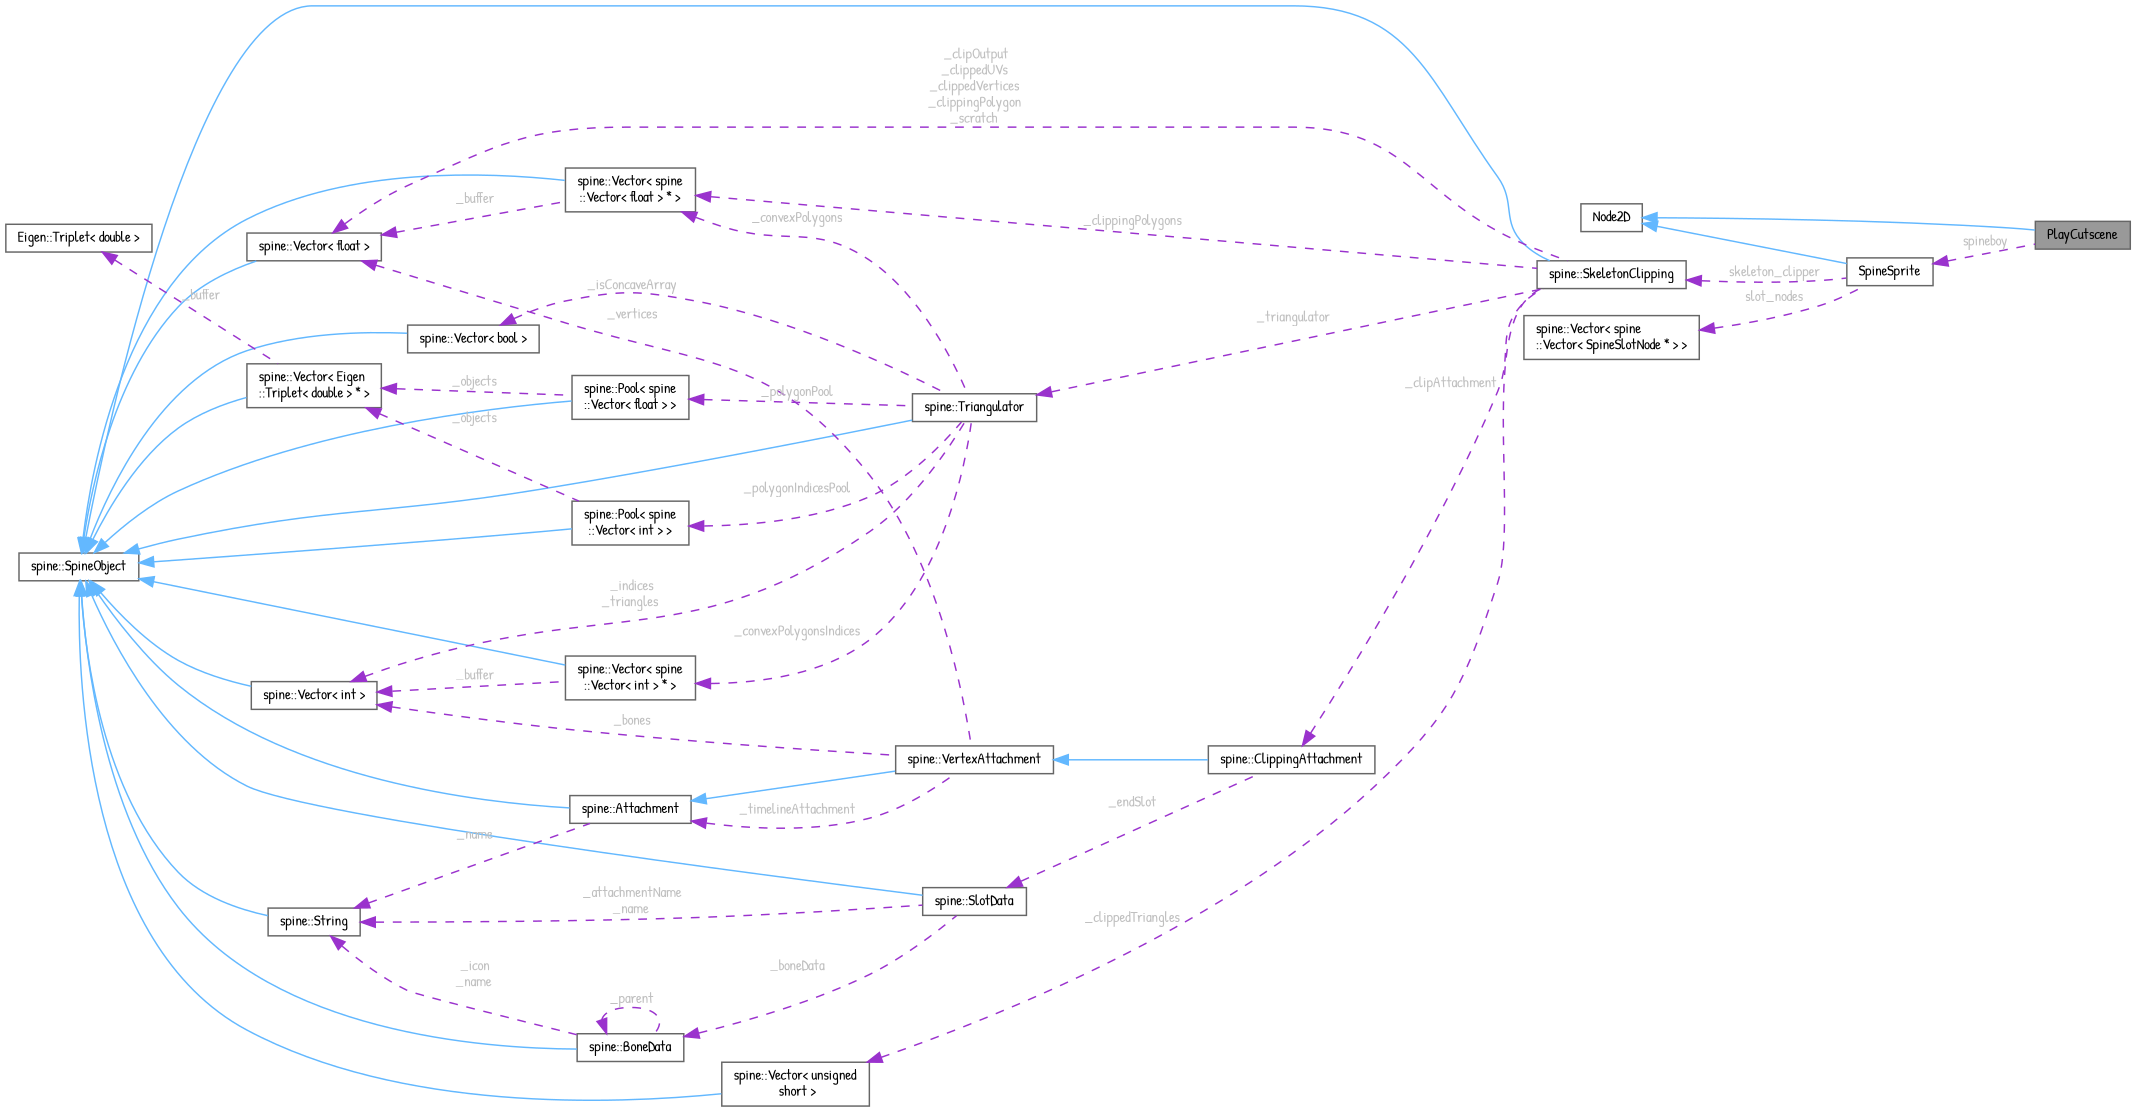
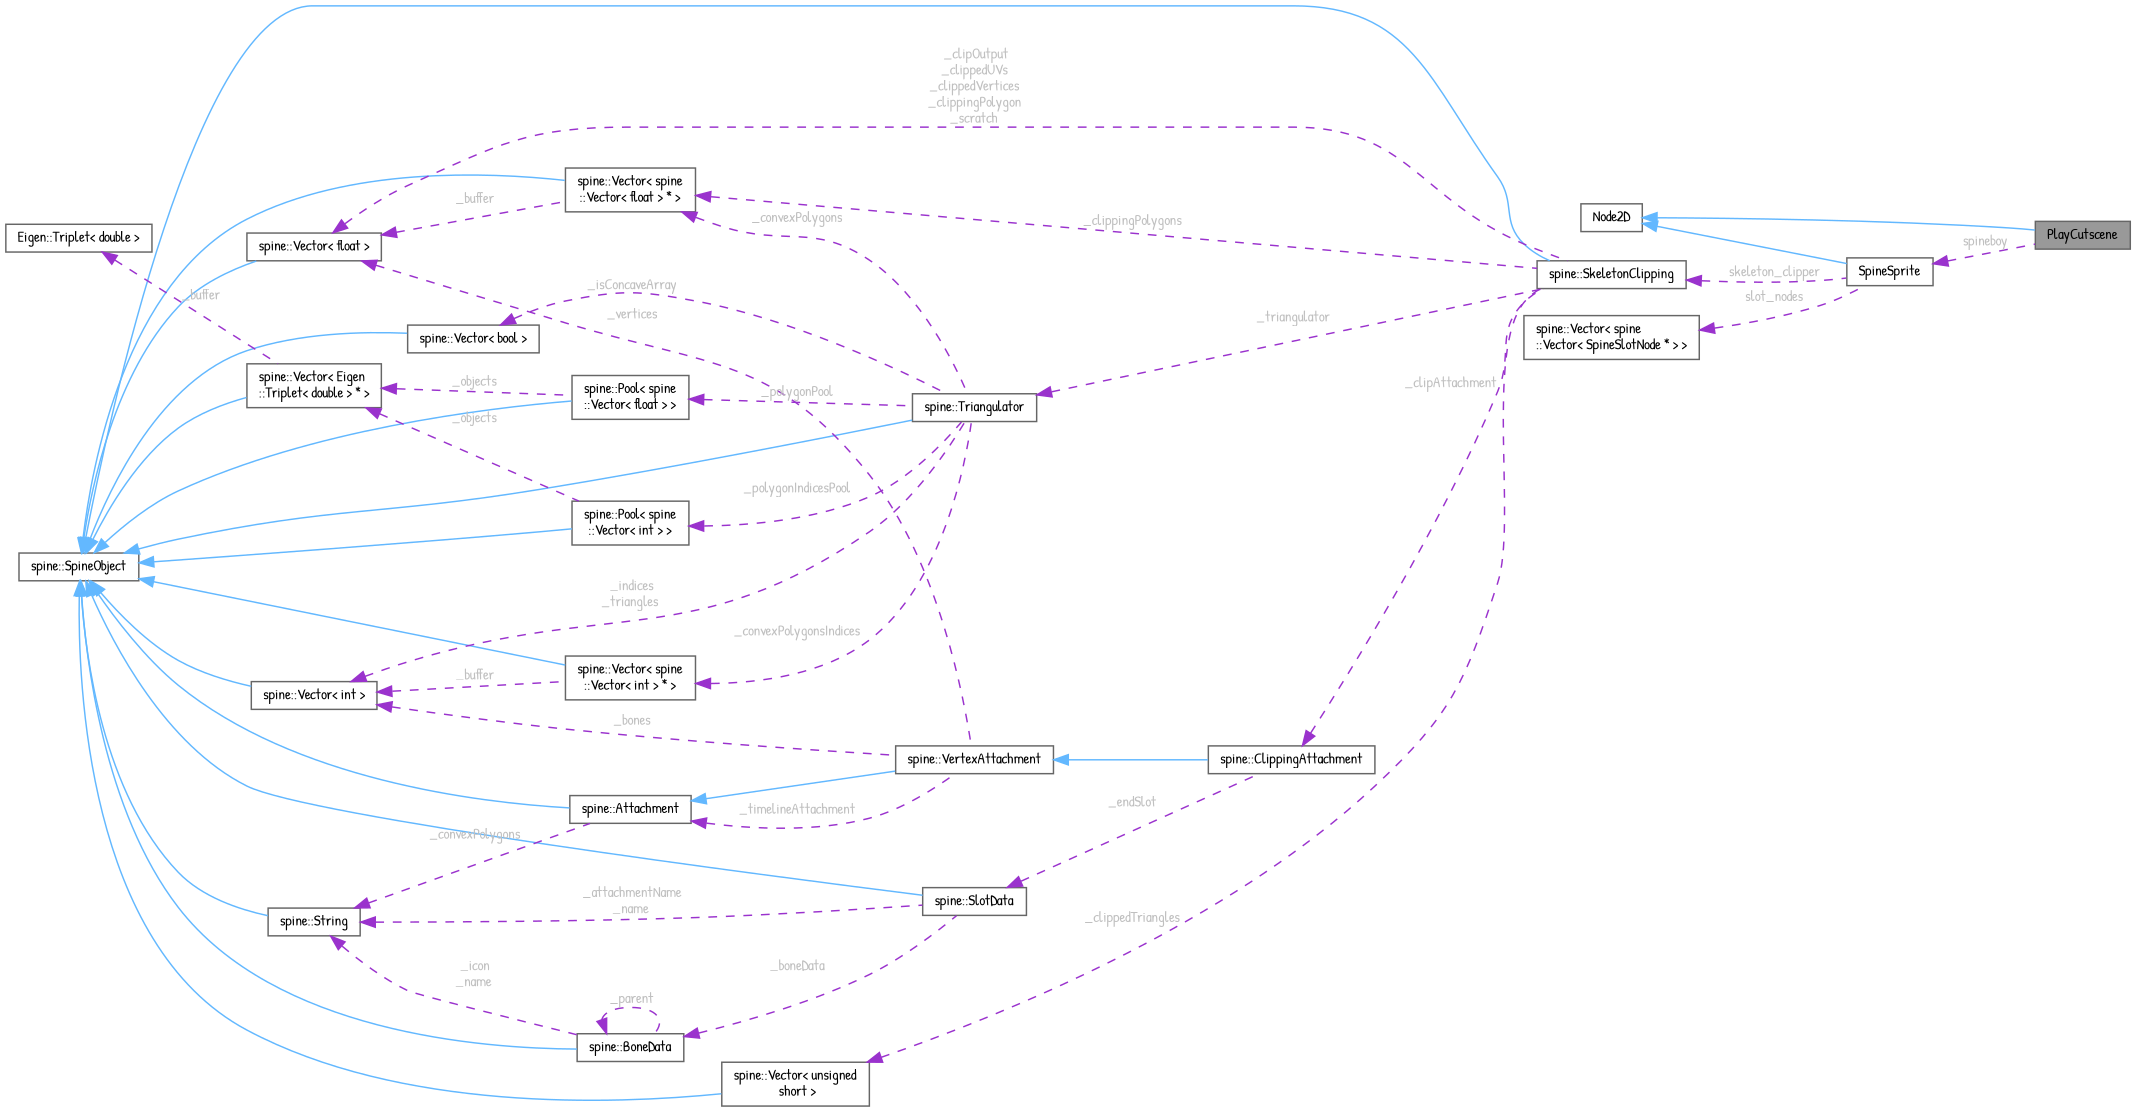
(473, 835) -> (473, 835)
